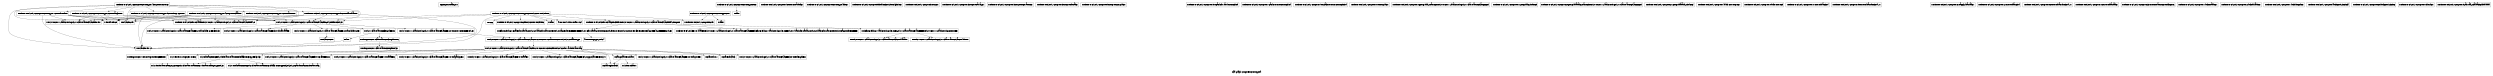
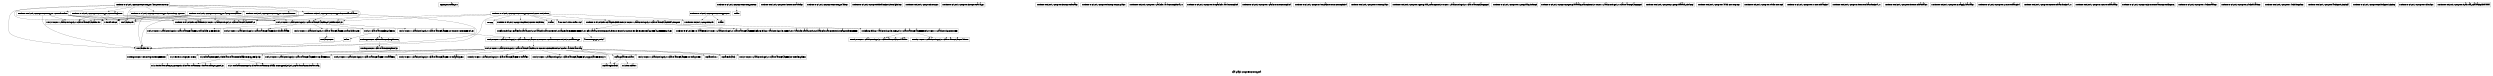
(1010, 5) -> none
none -> (1156, 5)
none -> (1906, 5)
